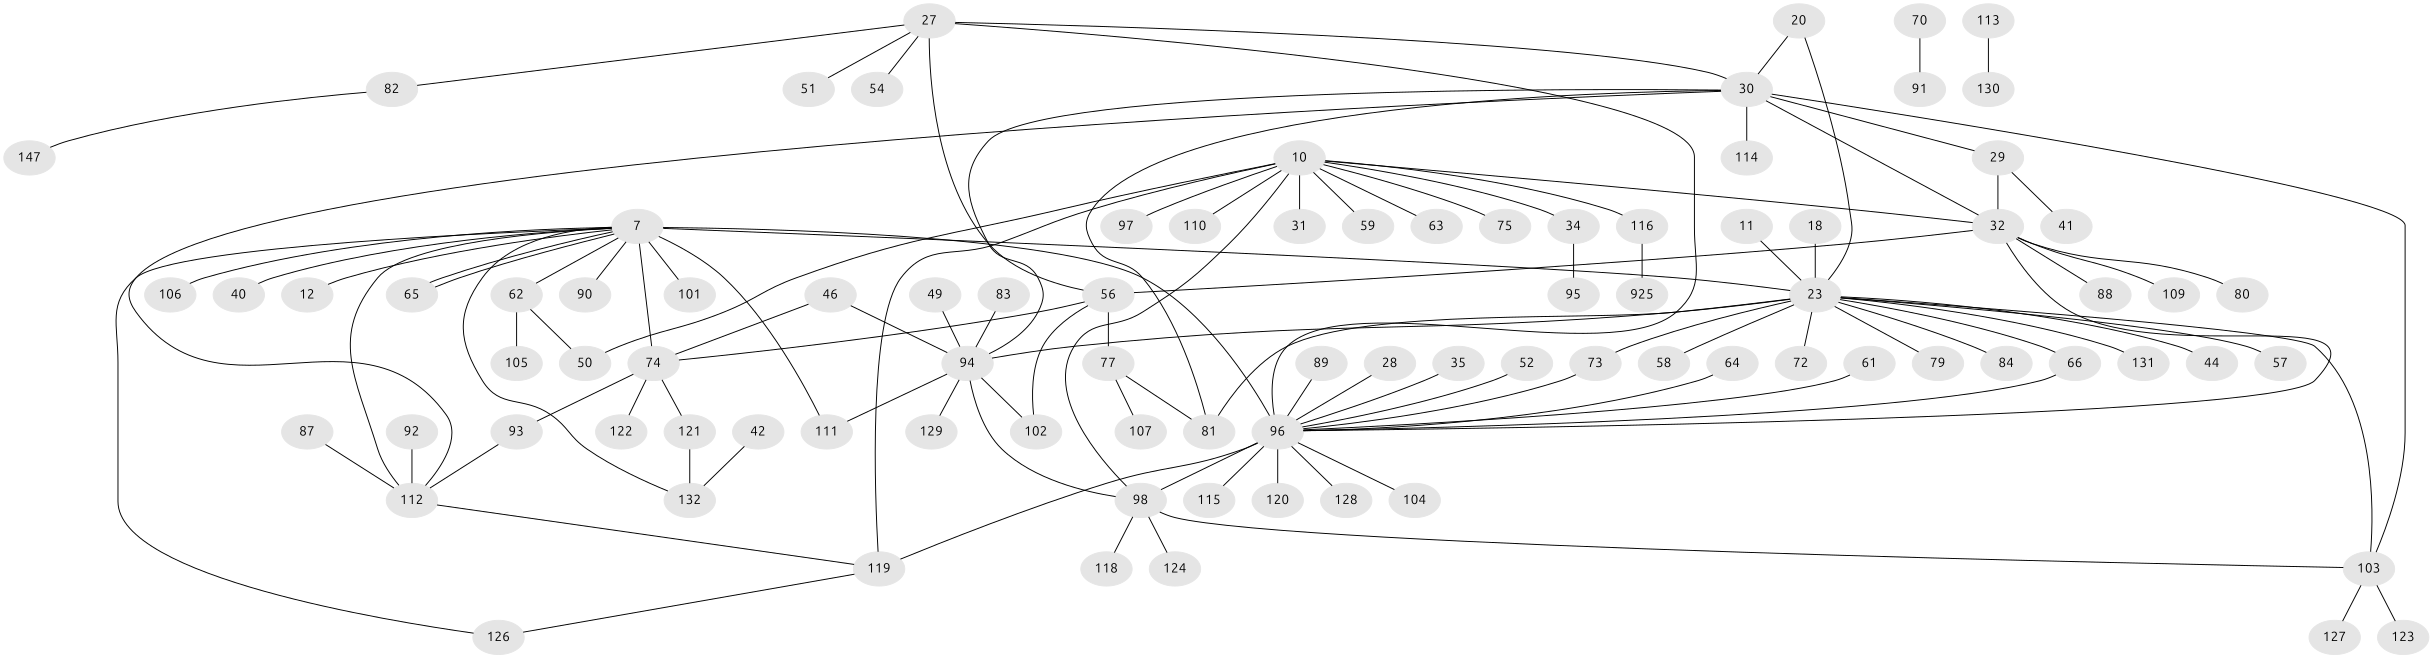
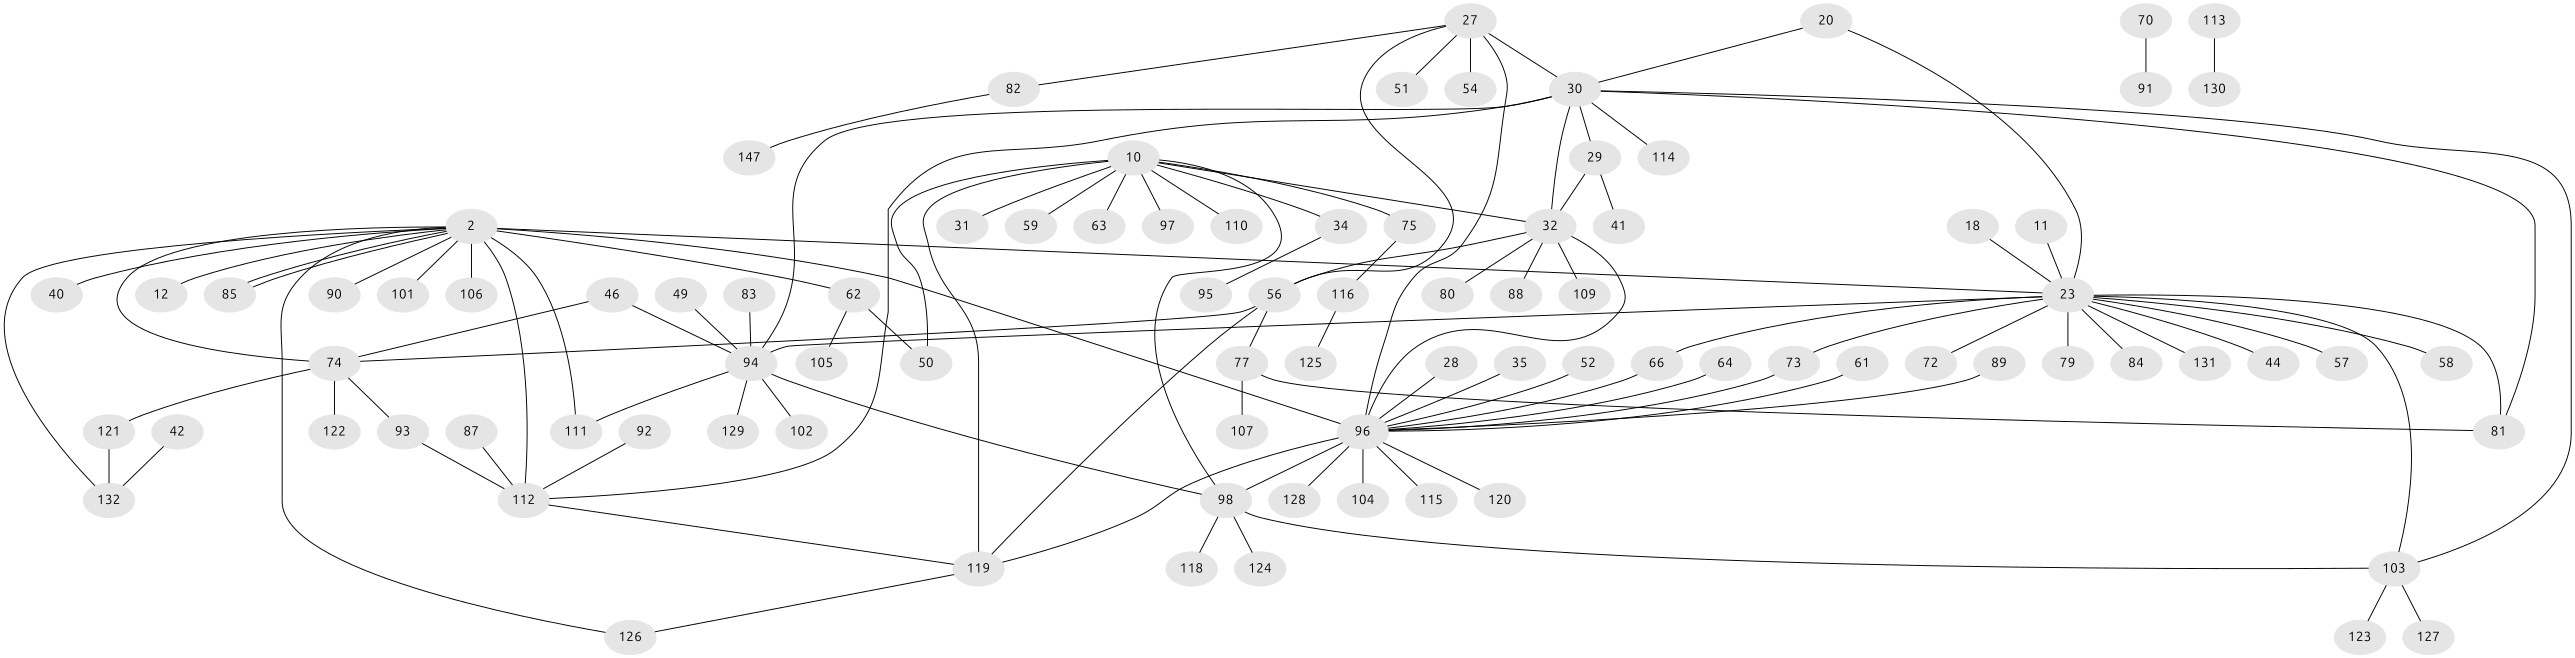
(1491, 182) -> (1384, 253)
(637, 226) -> (471, 226)
(412, 295) -> (230, 295)
(1642, 295) -> (1311, 363)
(1044, 344) -> (1120, 426)
